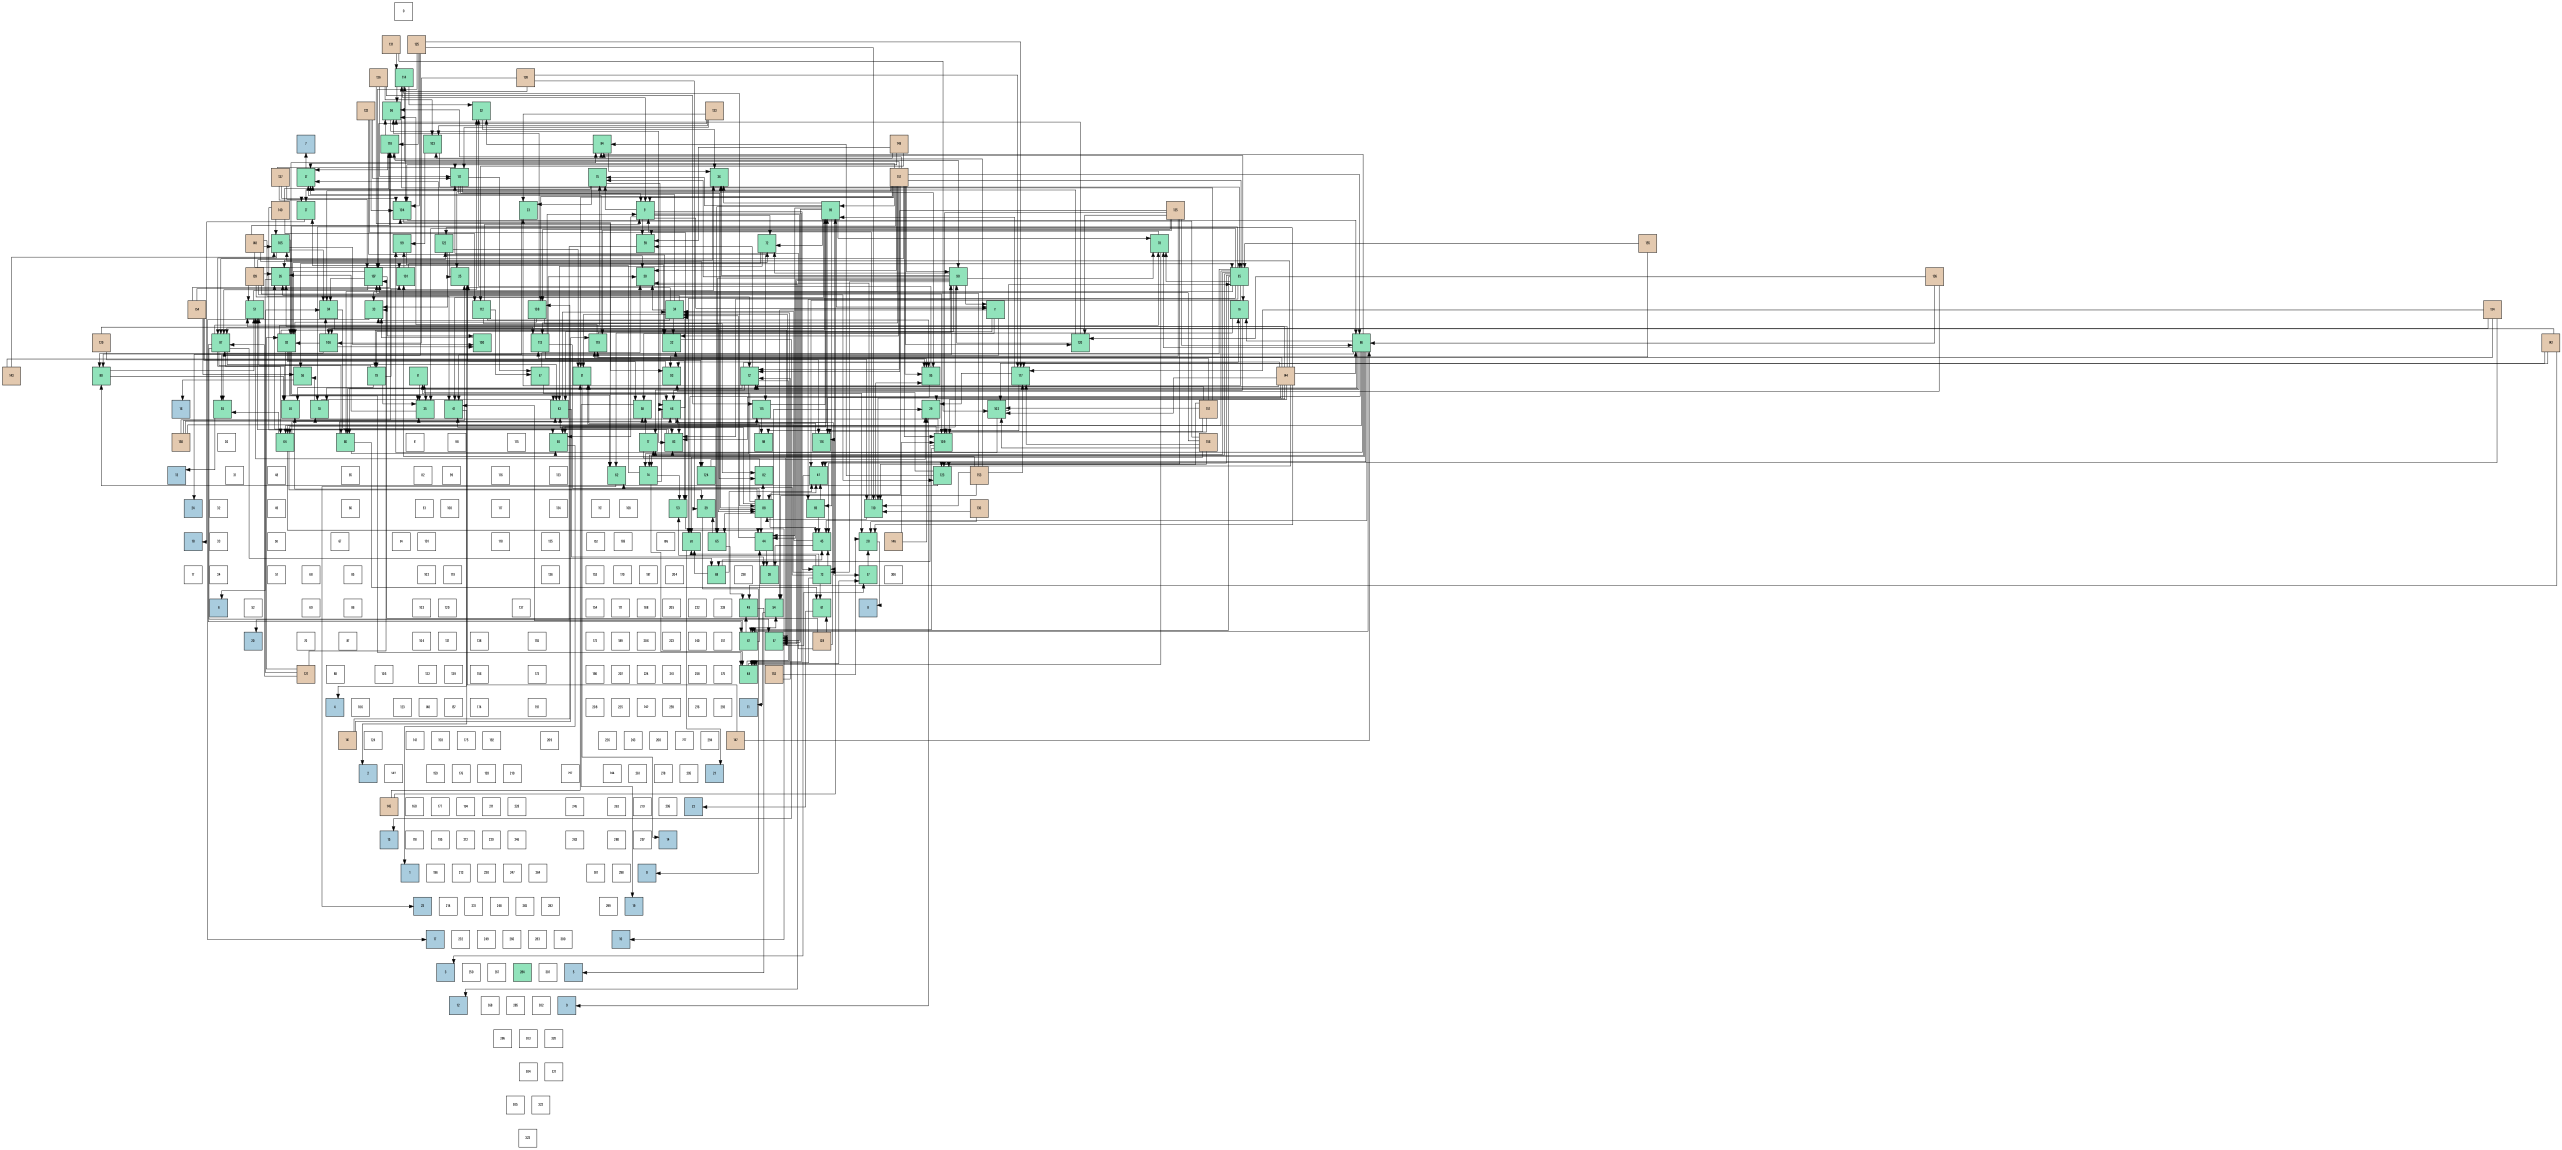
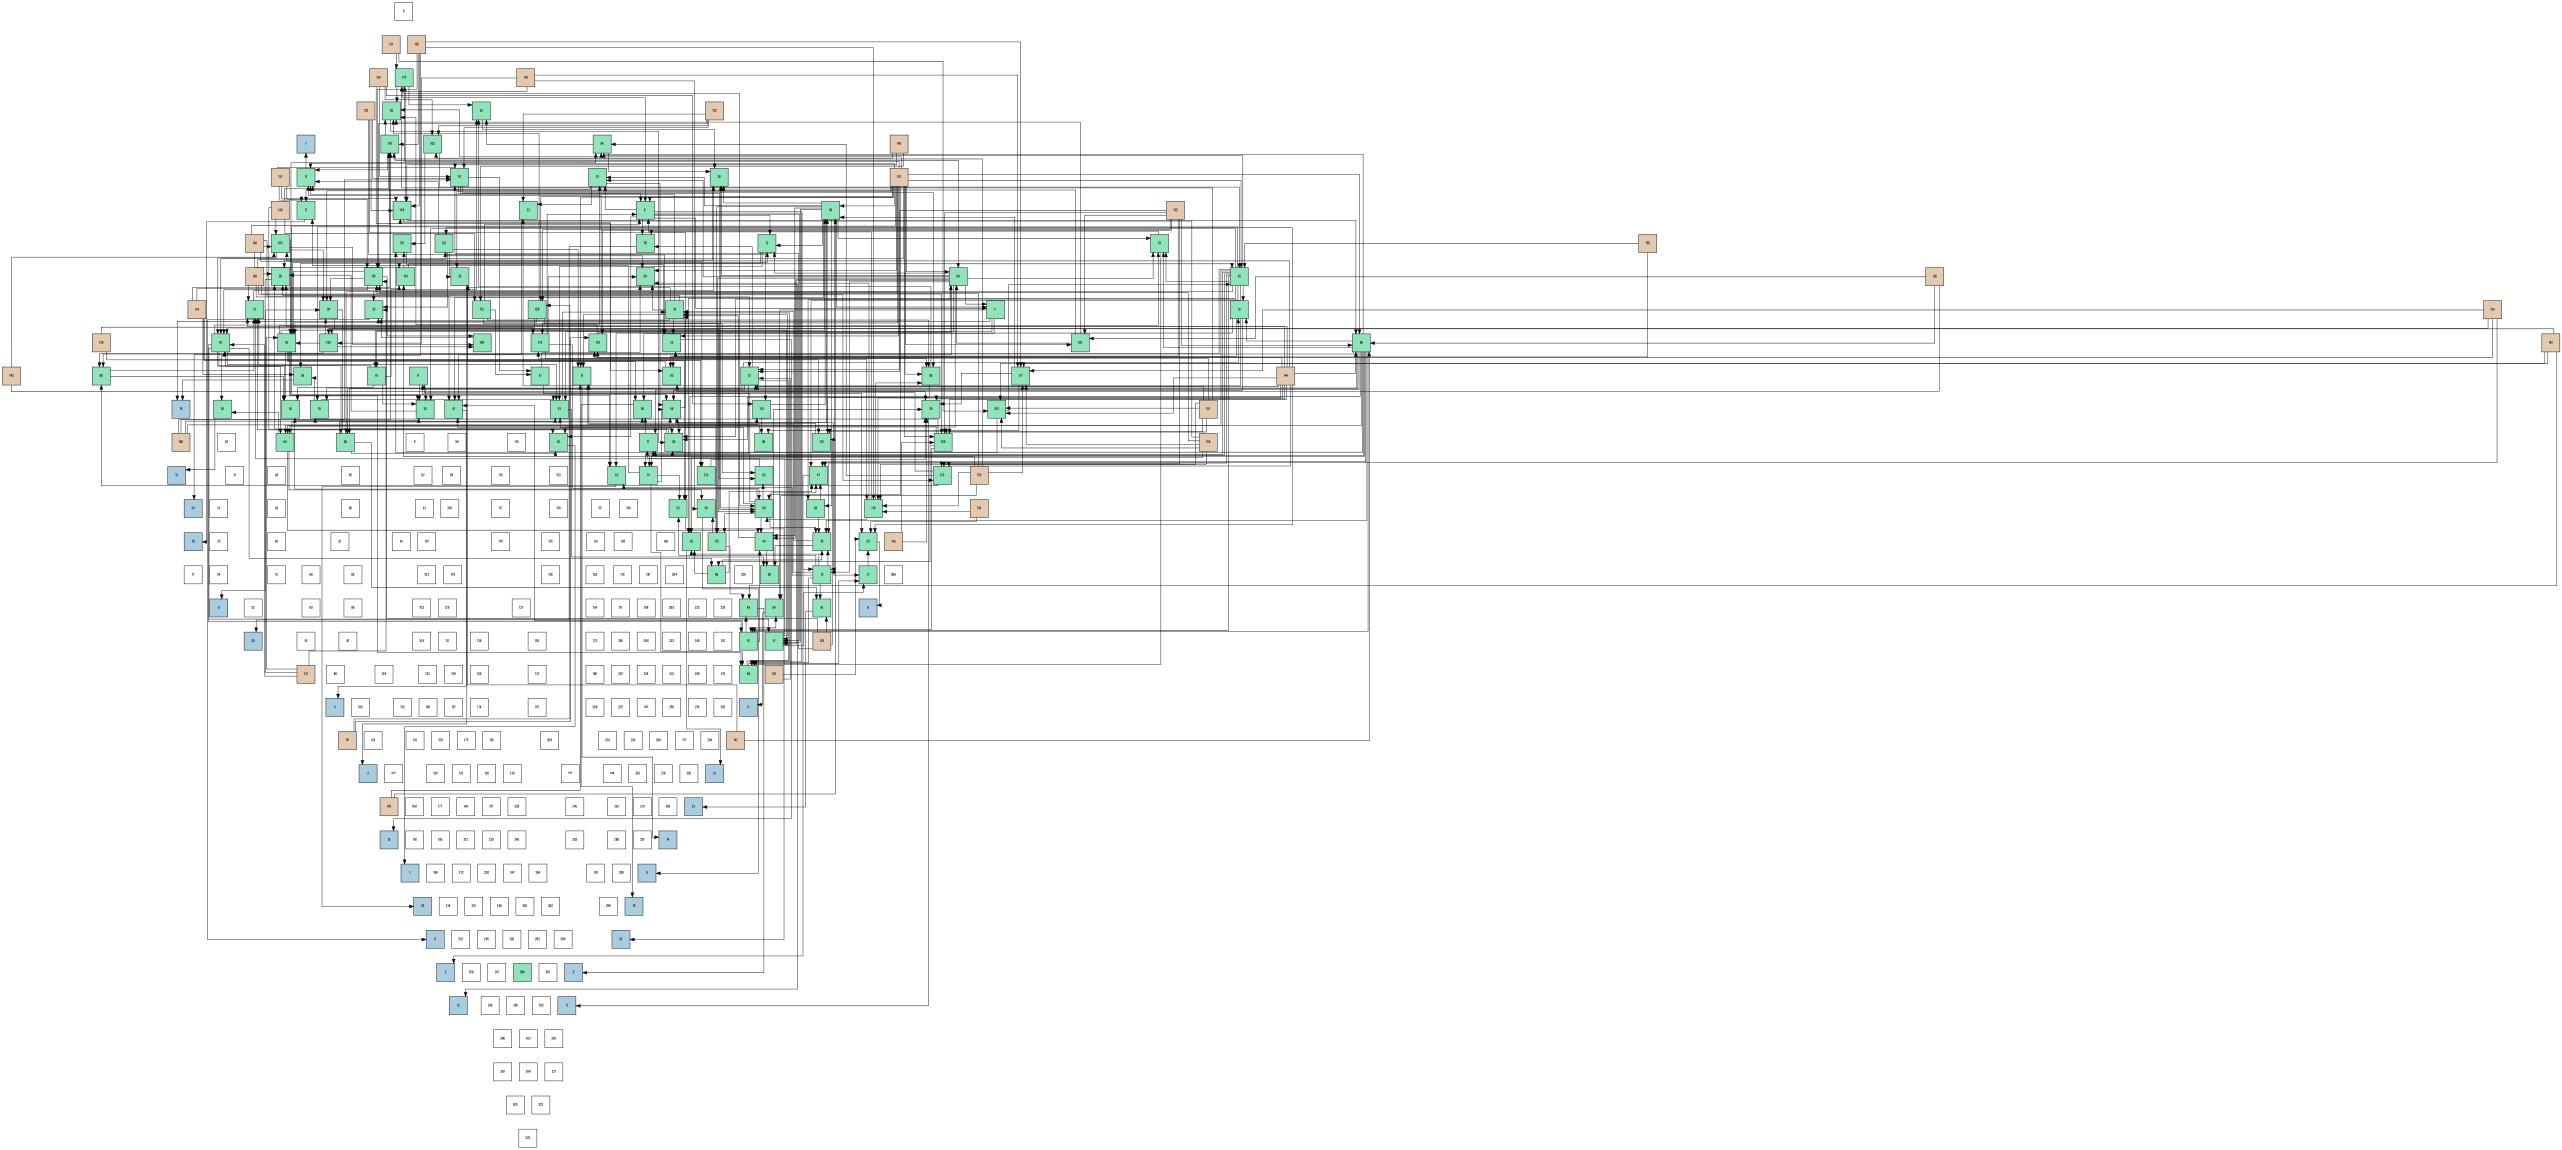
(728, 147) -> none
(609, 356) -> (547, 321)
(464, 359) -> (375, 392)
(981, 362) -> (970, 357)
(383, 421) -> (344, 221)
(797, 427) -> none
(786, 473) -> (785, 477)
none -> (503, 1072)
